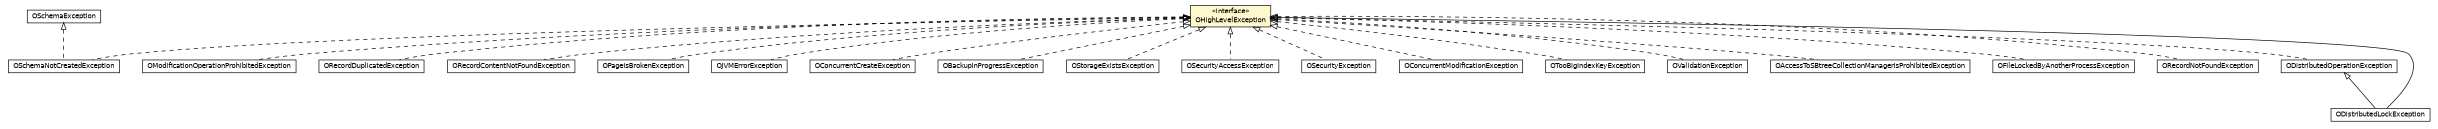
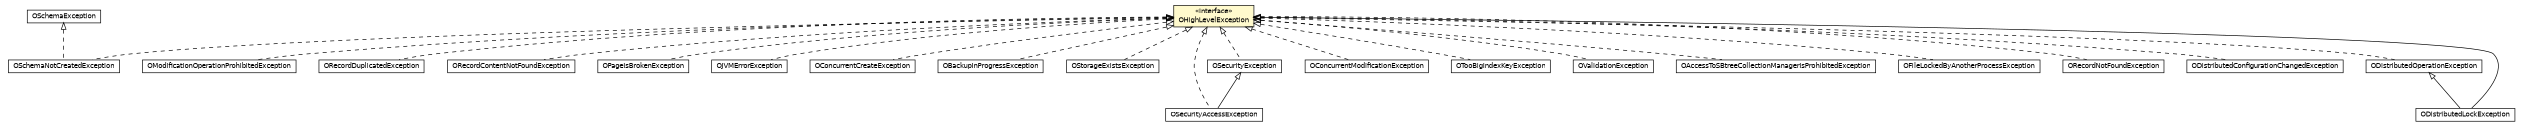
none -> (2265, 66)
none -> (1227, 93)
